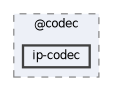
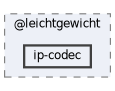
(56, 25) -> (57, 25)
